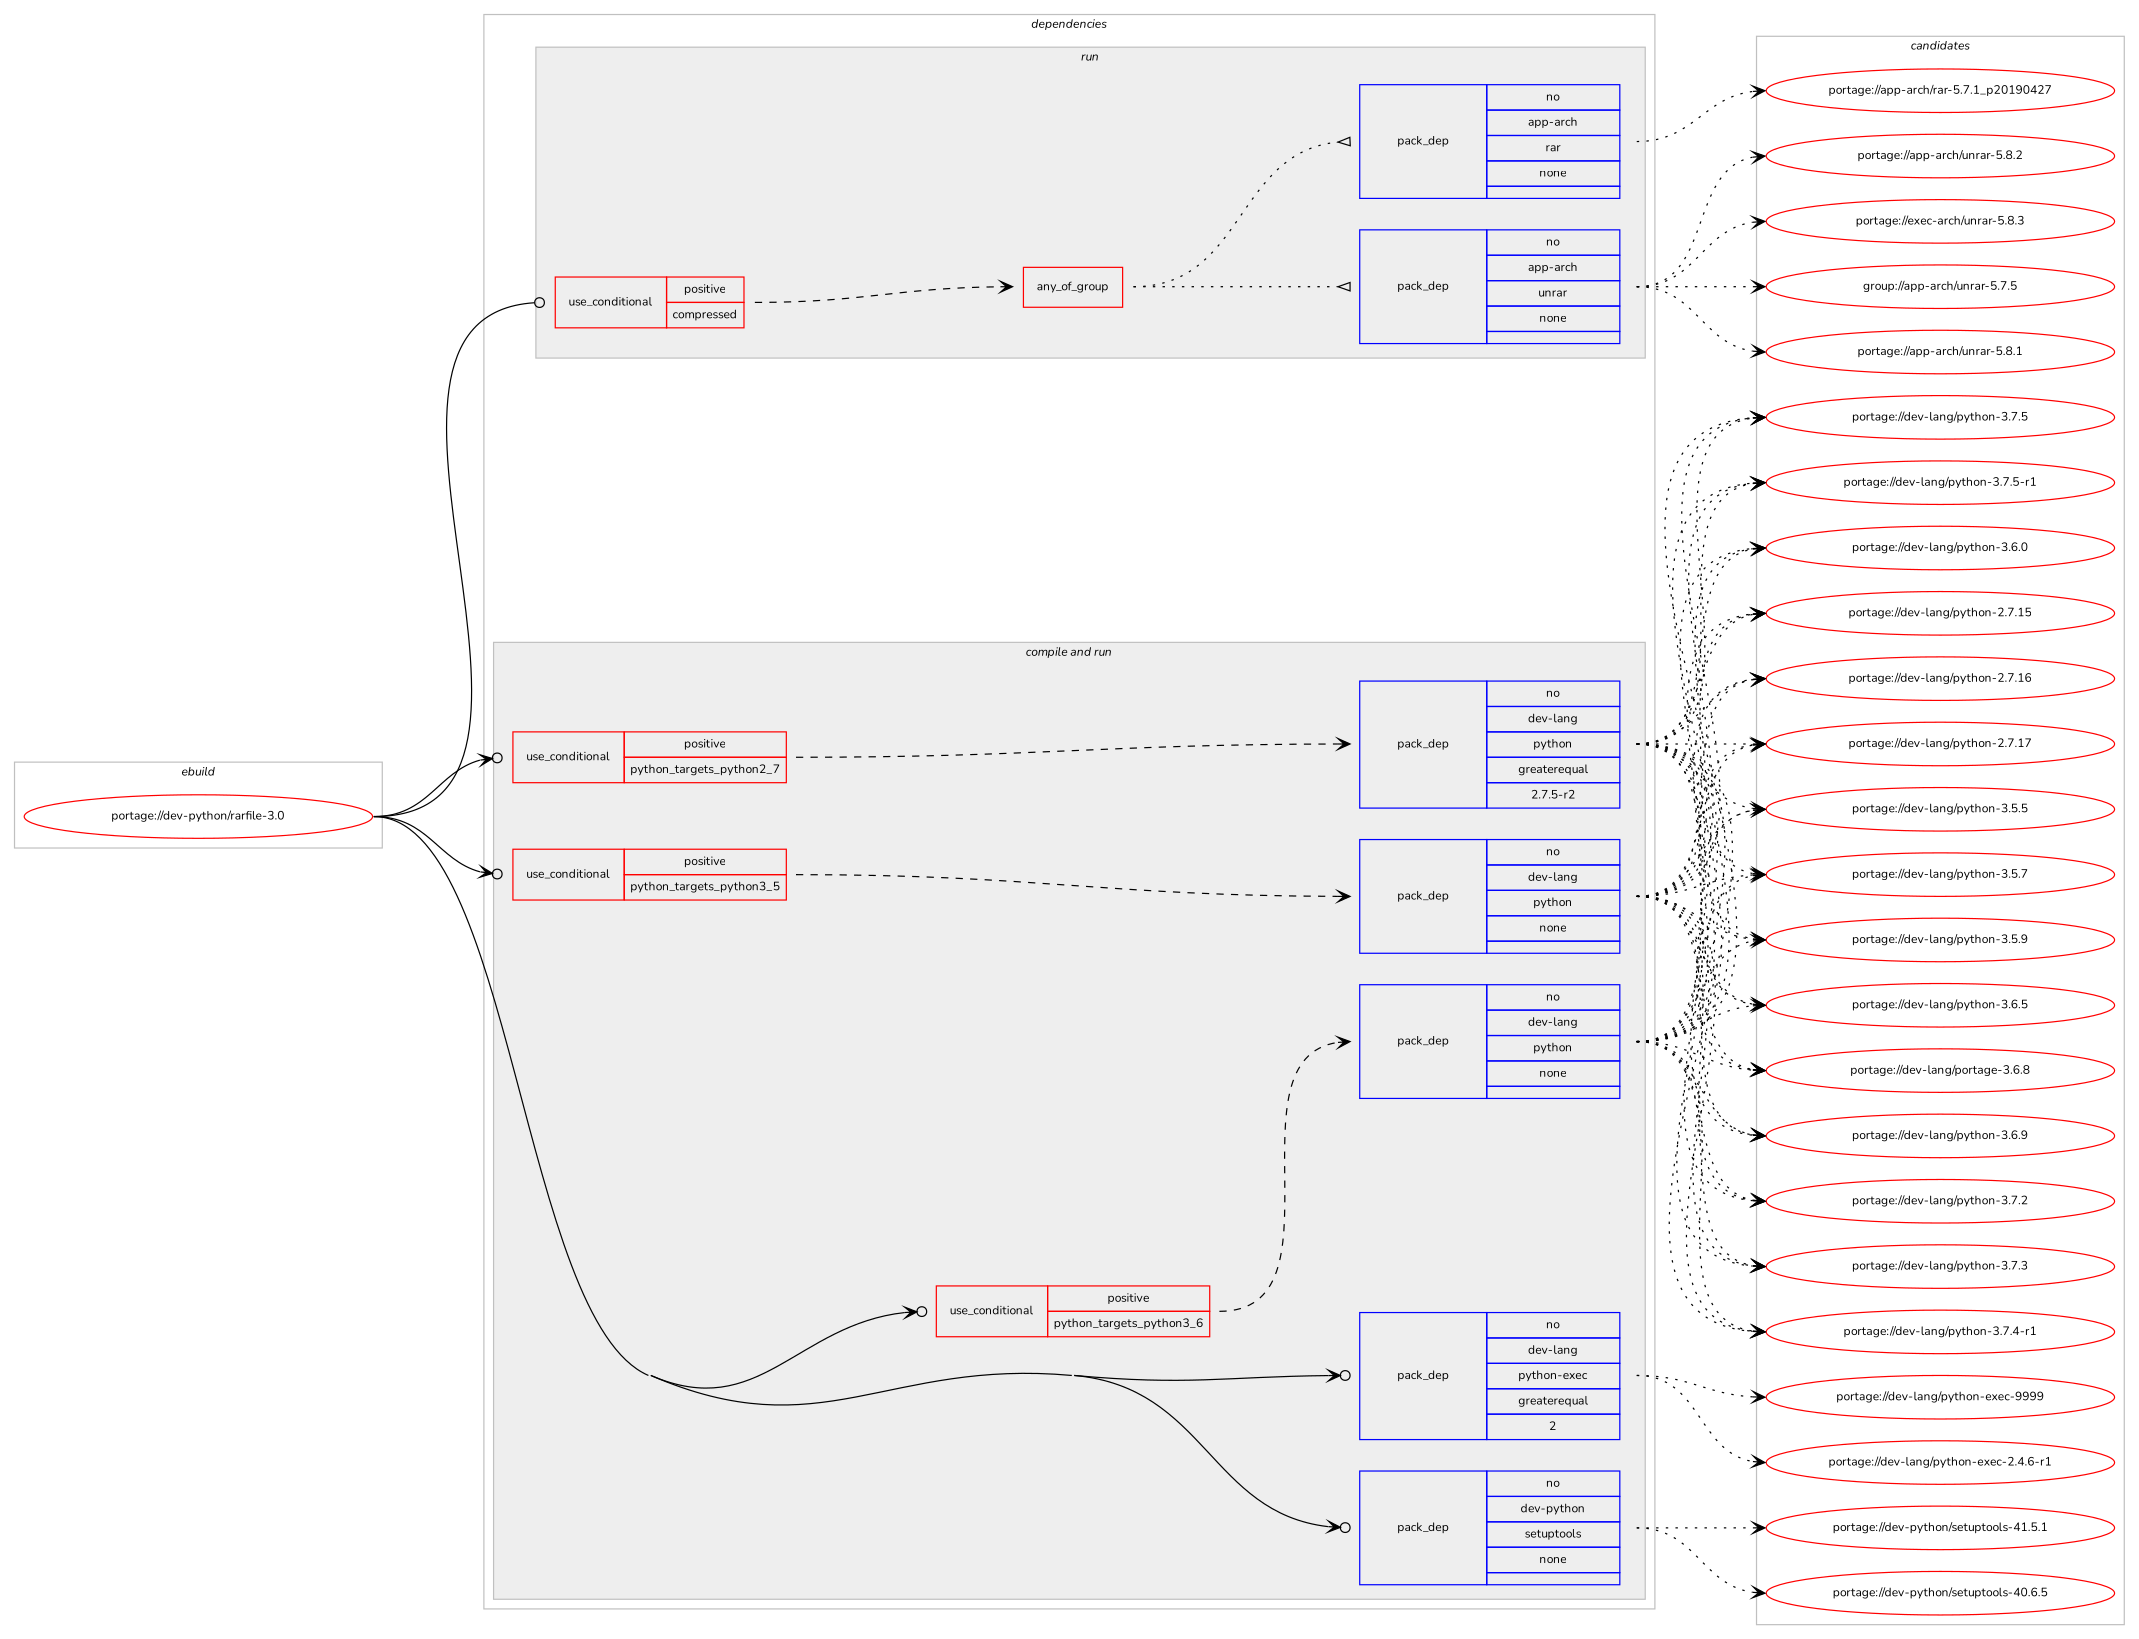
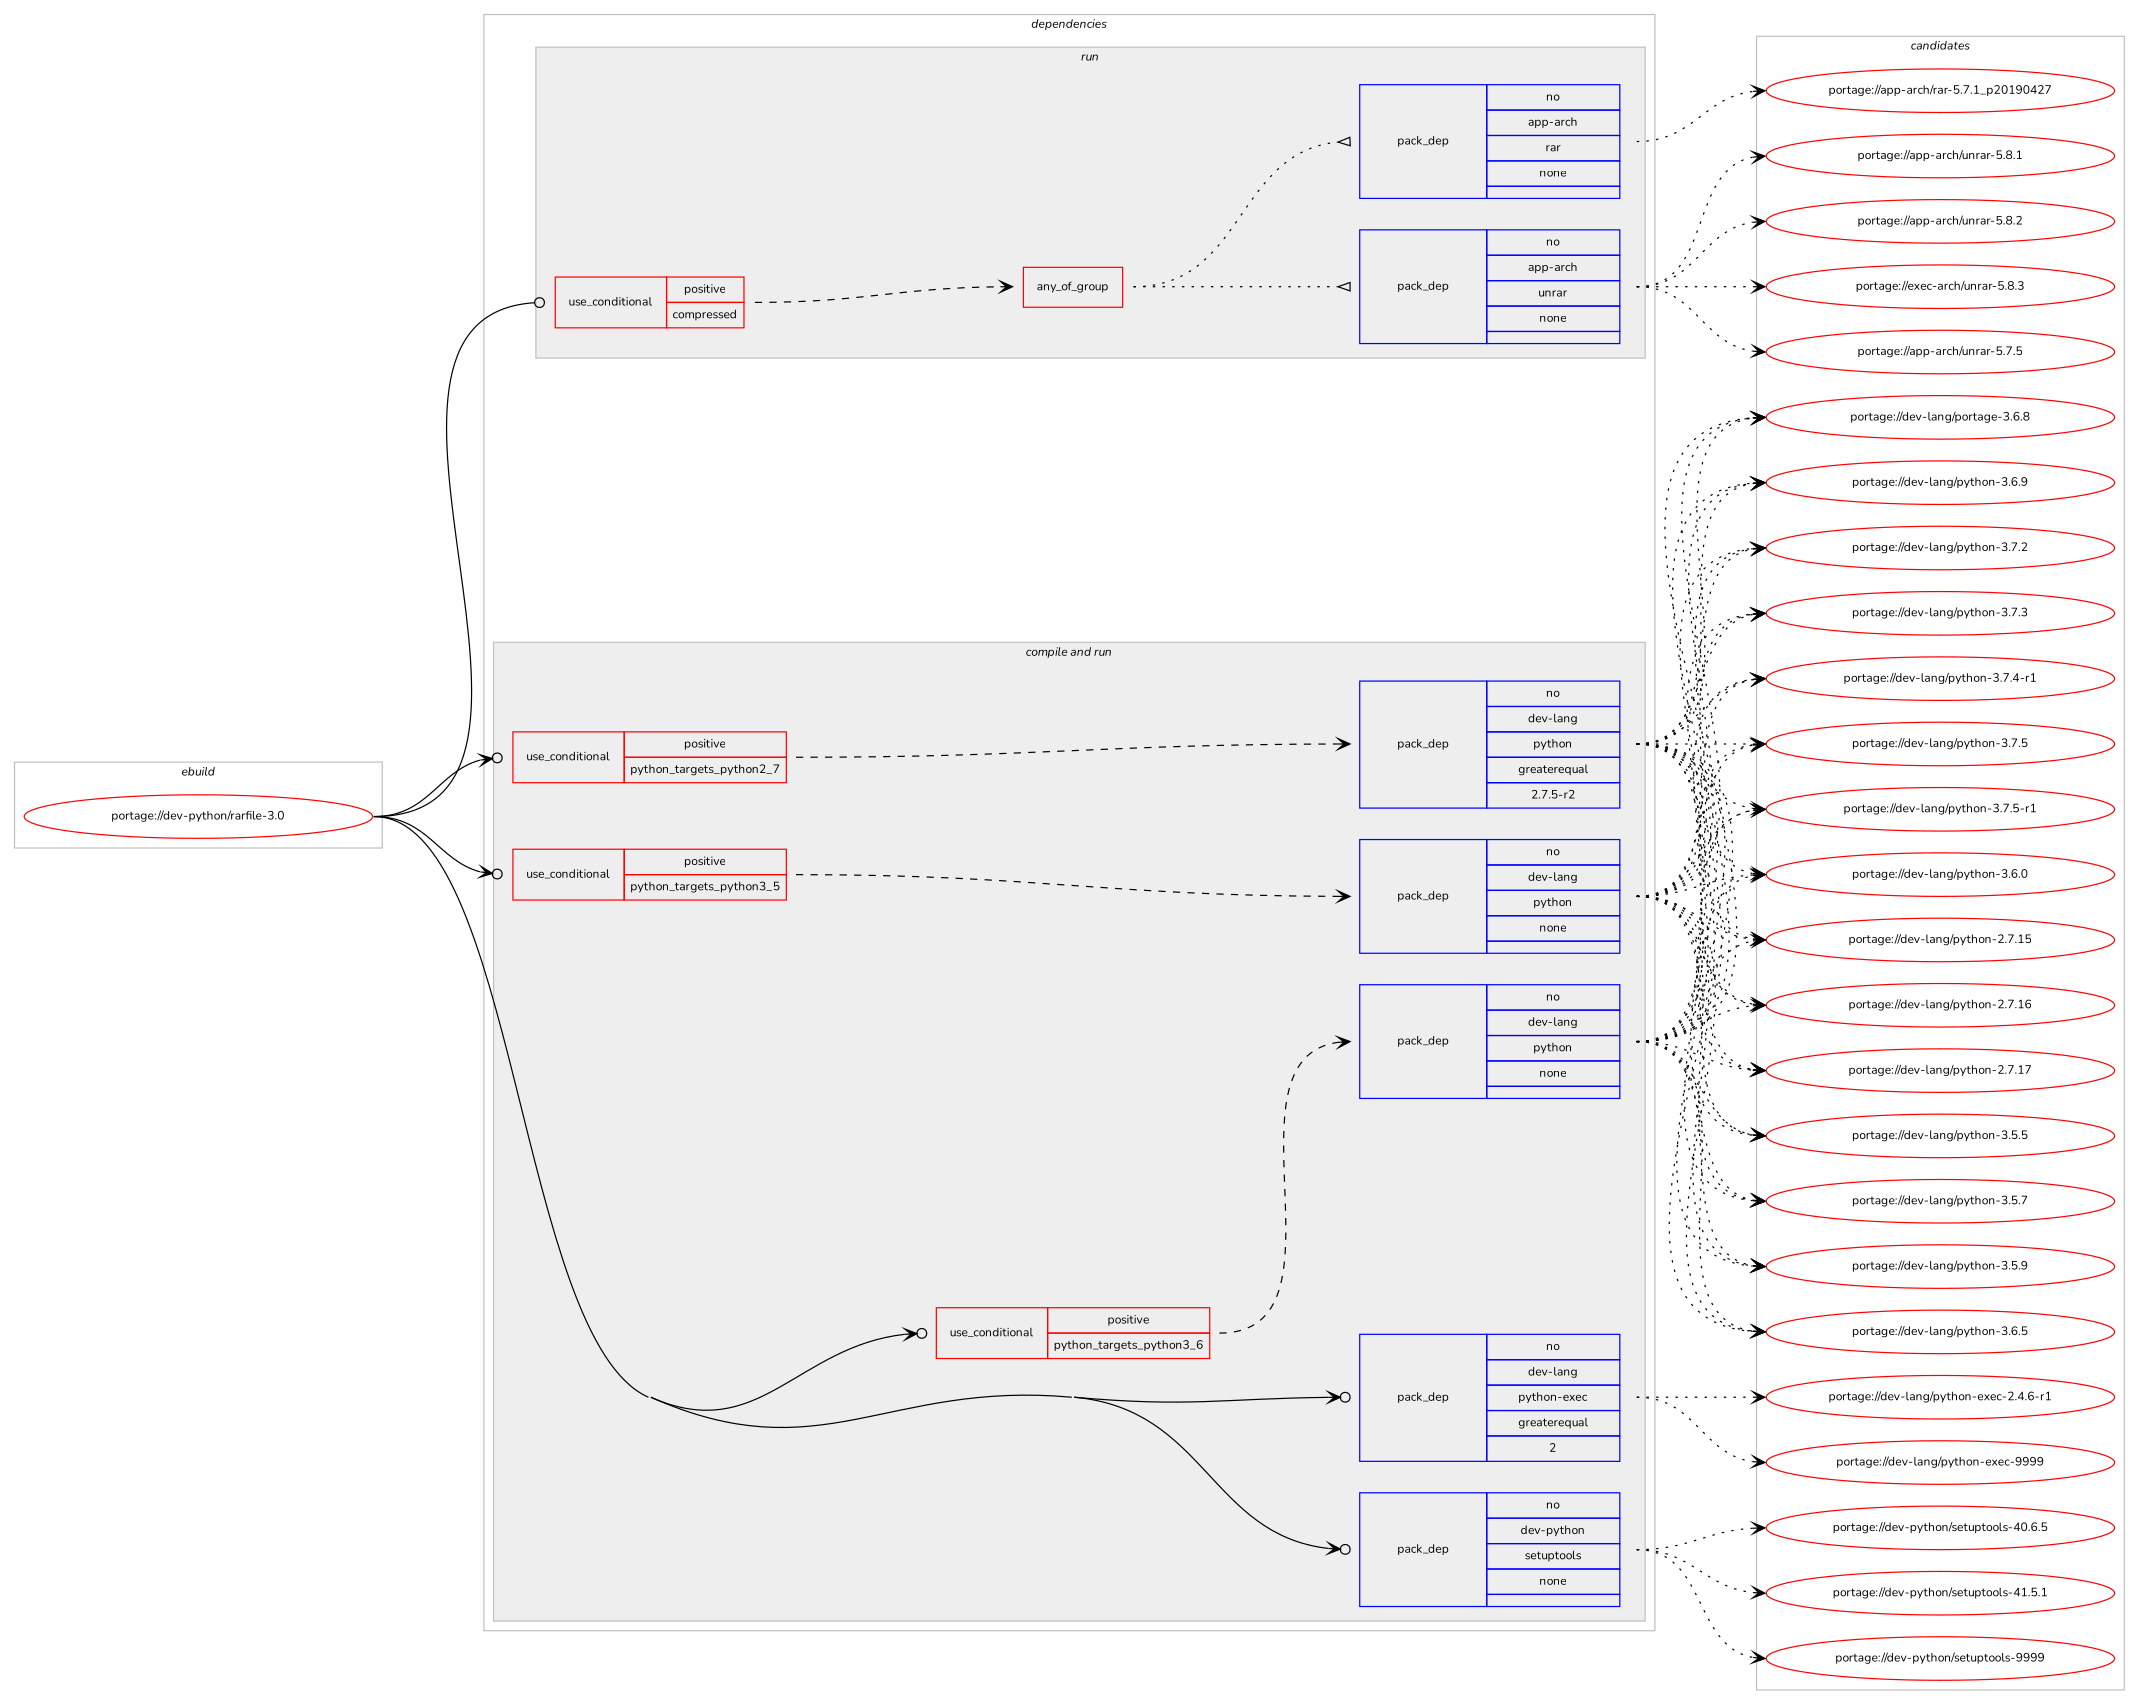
(1940, 287) -> (1940, 352)
none -> (1940, 1659)
